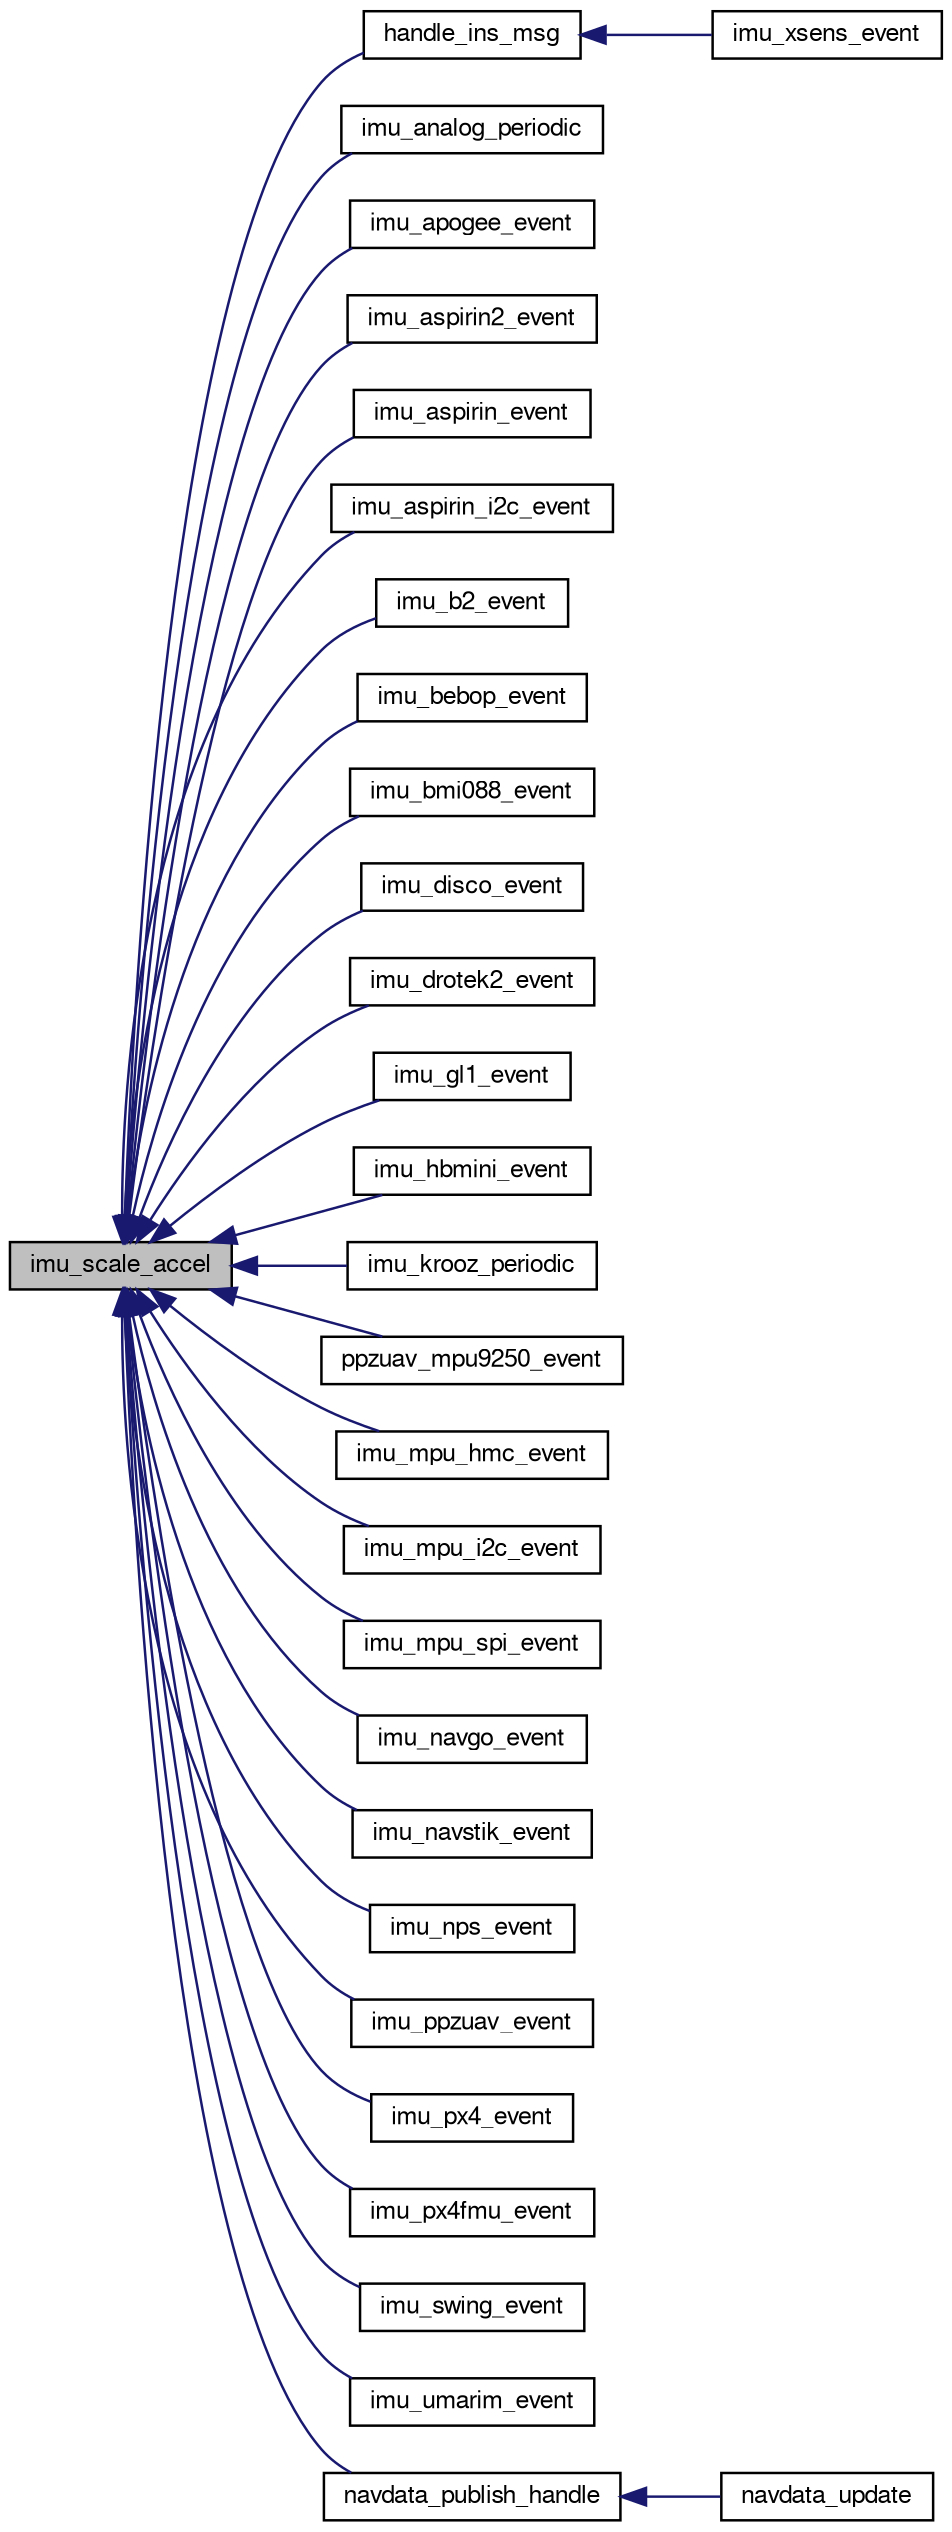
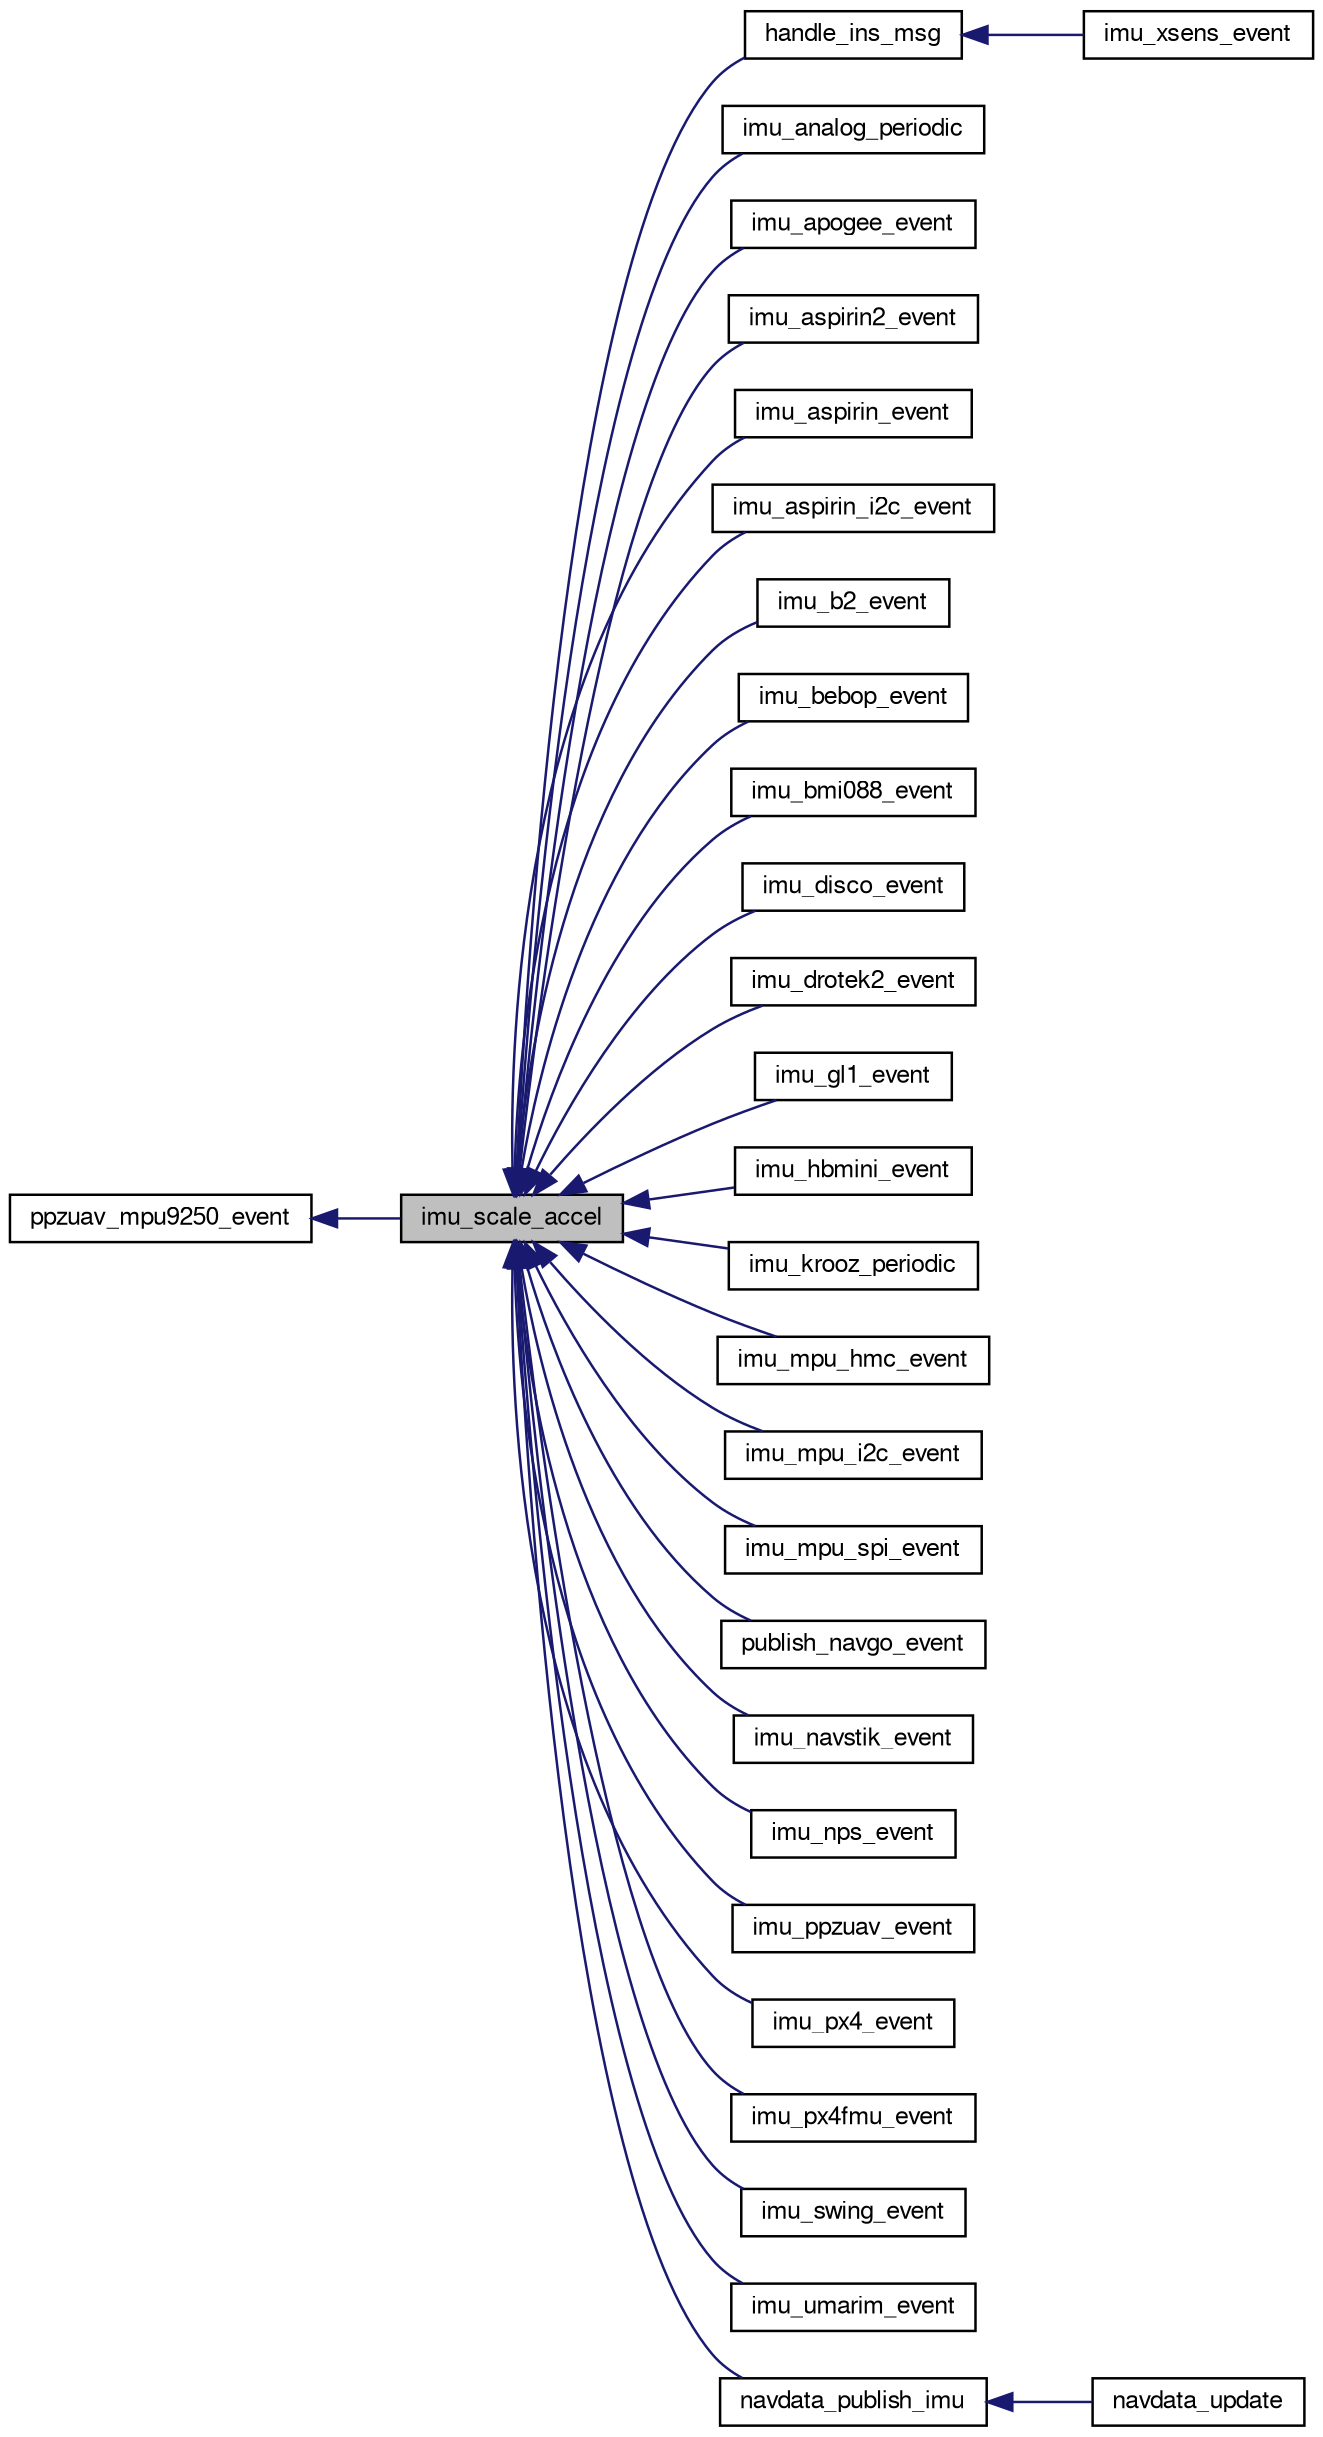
(309, 1316) -> (369, 1218)
(472, 1739) -> (853, 1644)
(472, 2497) -> (853, 2402)
